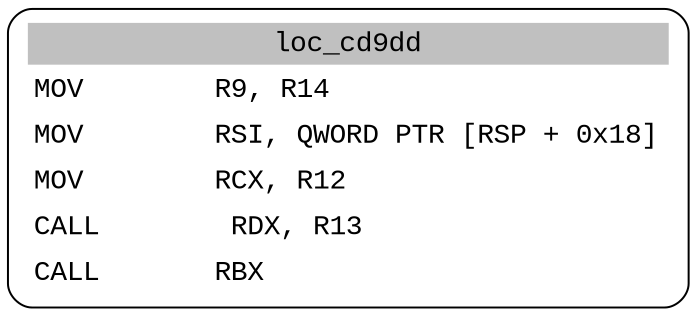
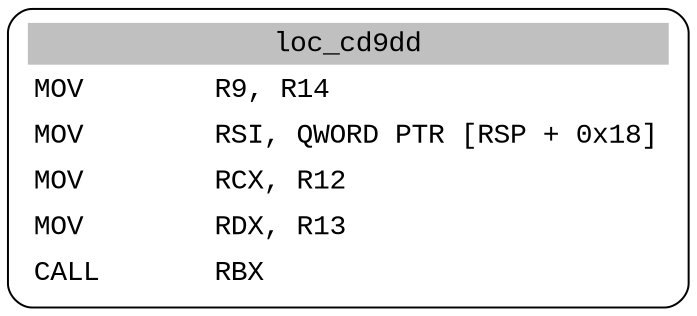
(199, 226) -> (190, 226)
